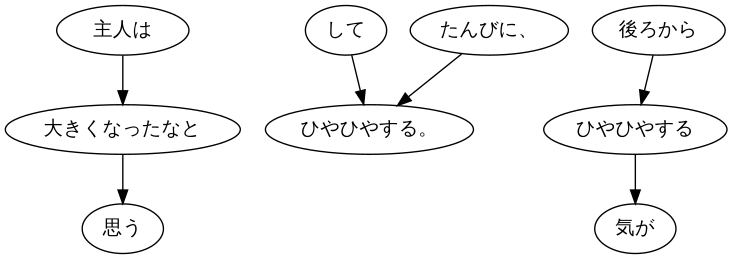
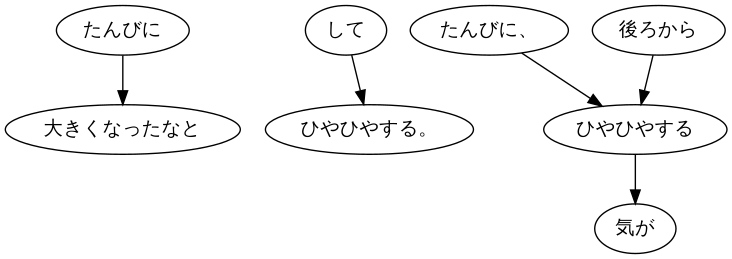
(123, 30) -> (123, 30)
(435, 75) -> (556, 76)
(123, 229) -> none
